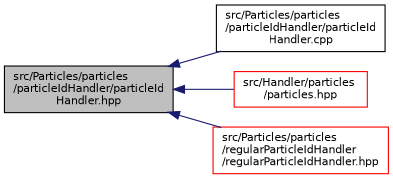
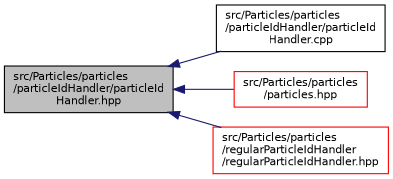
(301, 89) -> (301, 89)
